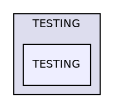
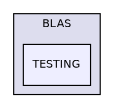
(57, 24) -> (57, 24)
